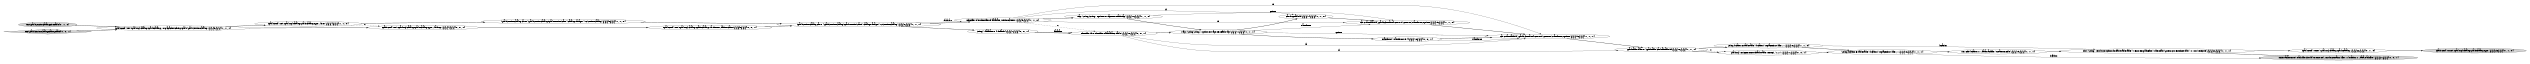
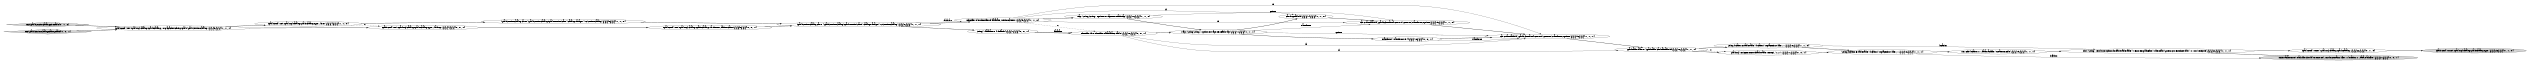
(48, 25) -> (48, 25)
